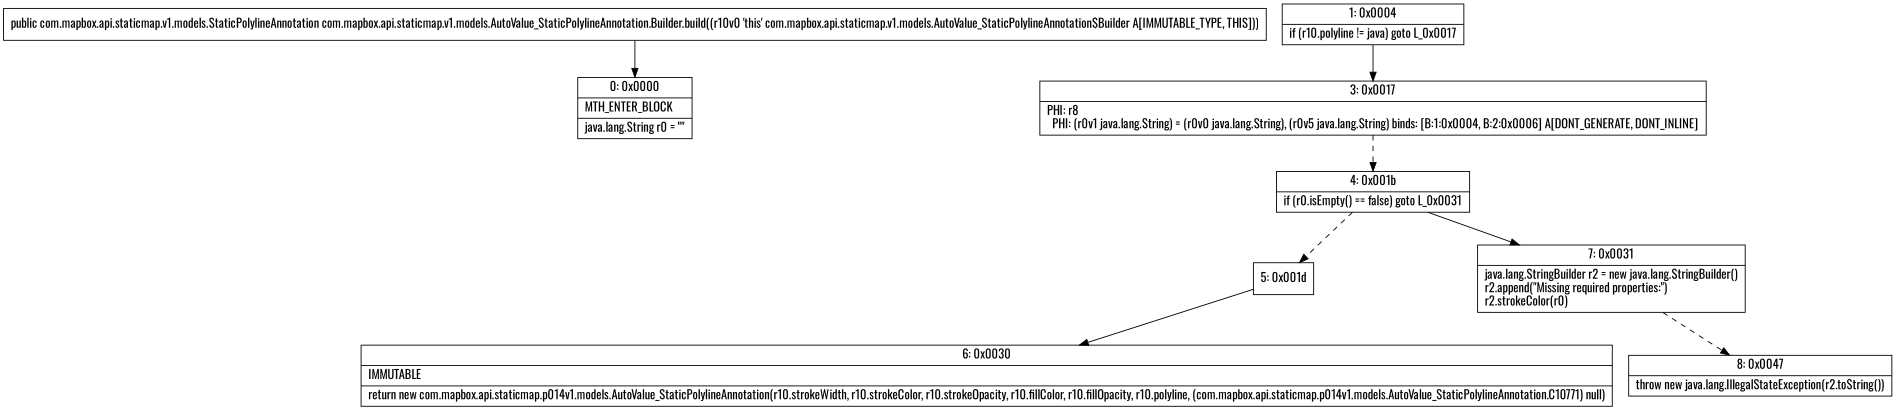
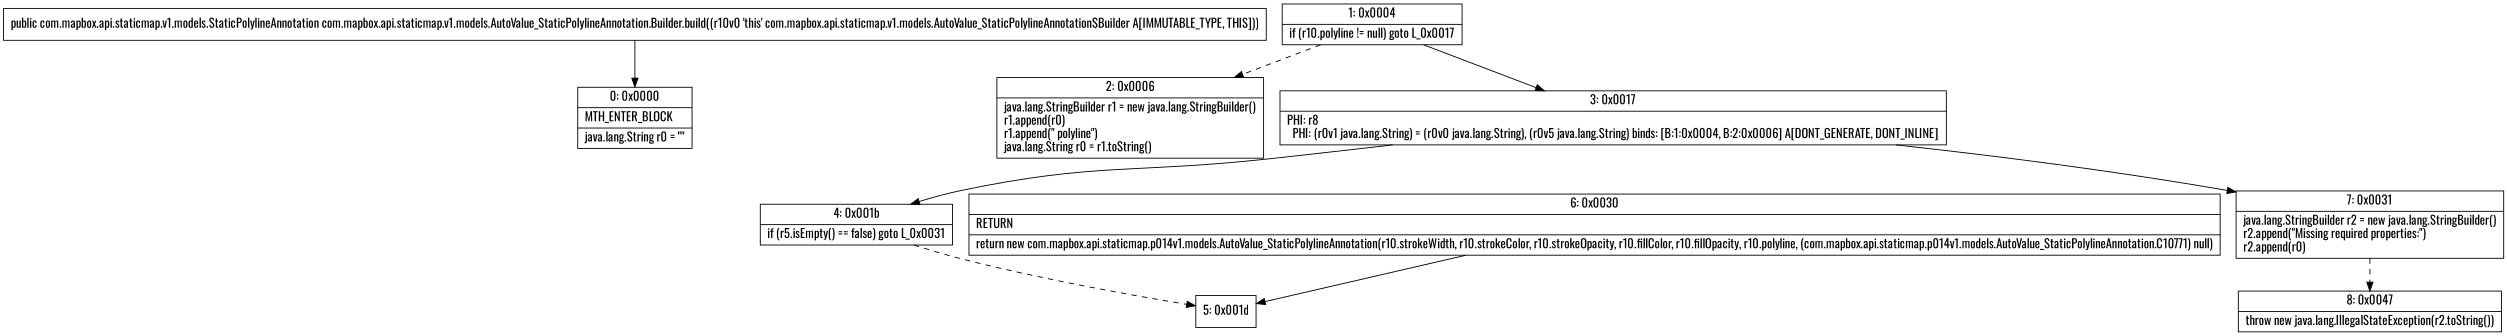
(1373, 34) -> (1372, 34)
none -> (1130, 118)
(1373, 149) -> (1155, 168)
(1373, 202) -> (856, 234)
(1469, 227) -> (2062, 165)
(1526, 302) -> (2275, 248)
(1170, 316) -> (1365, 278)
(395, 375) -> (995, 224)
